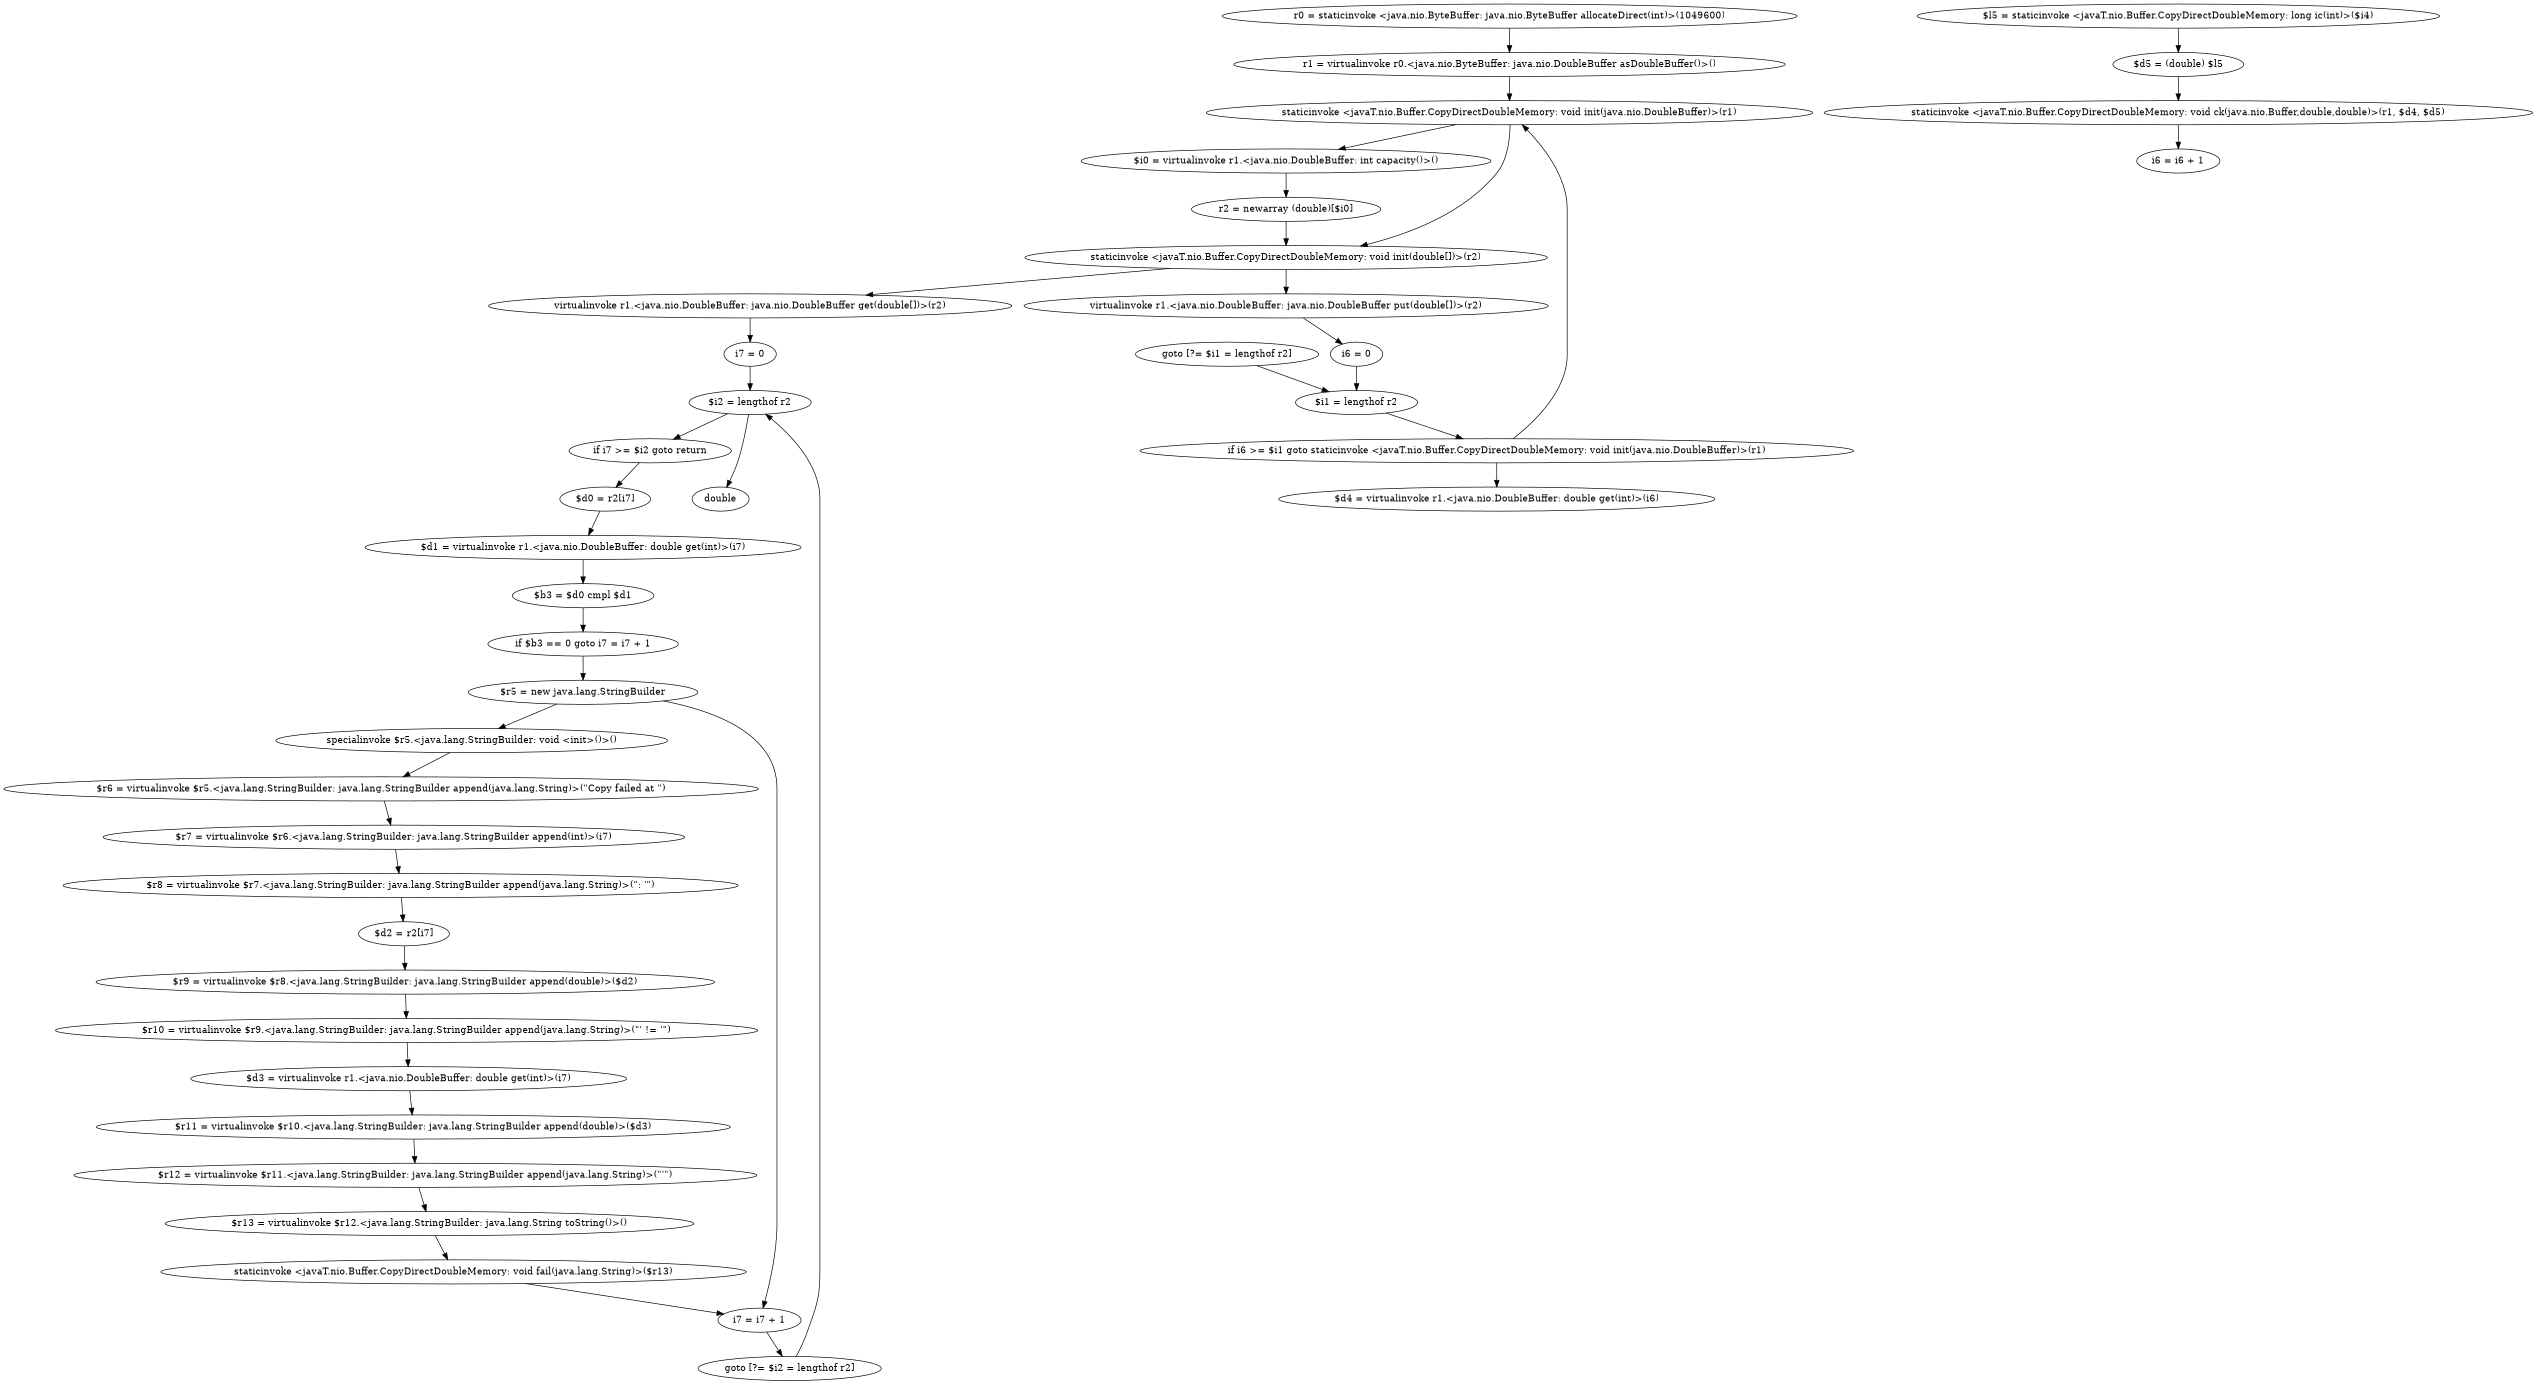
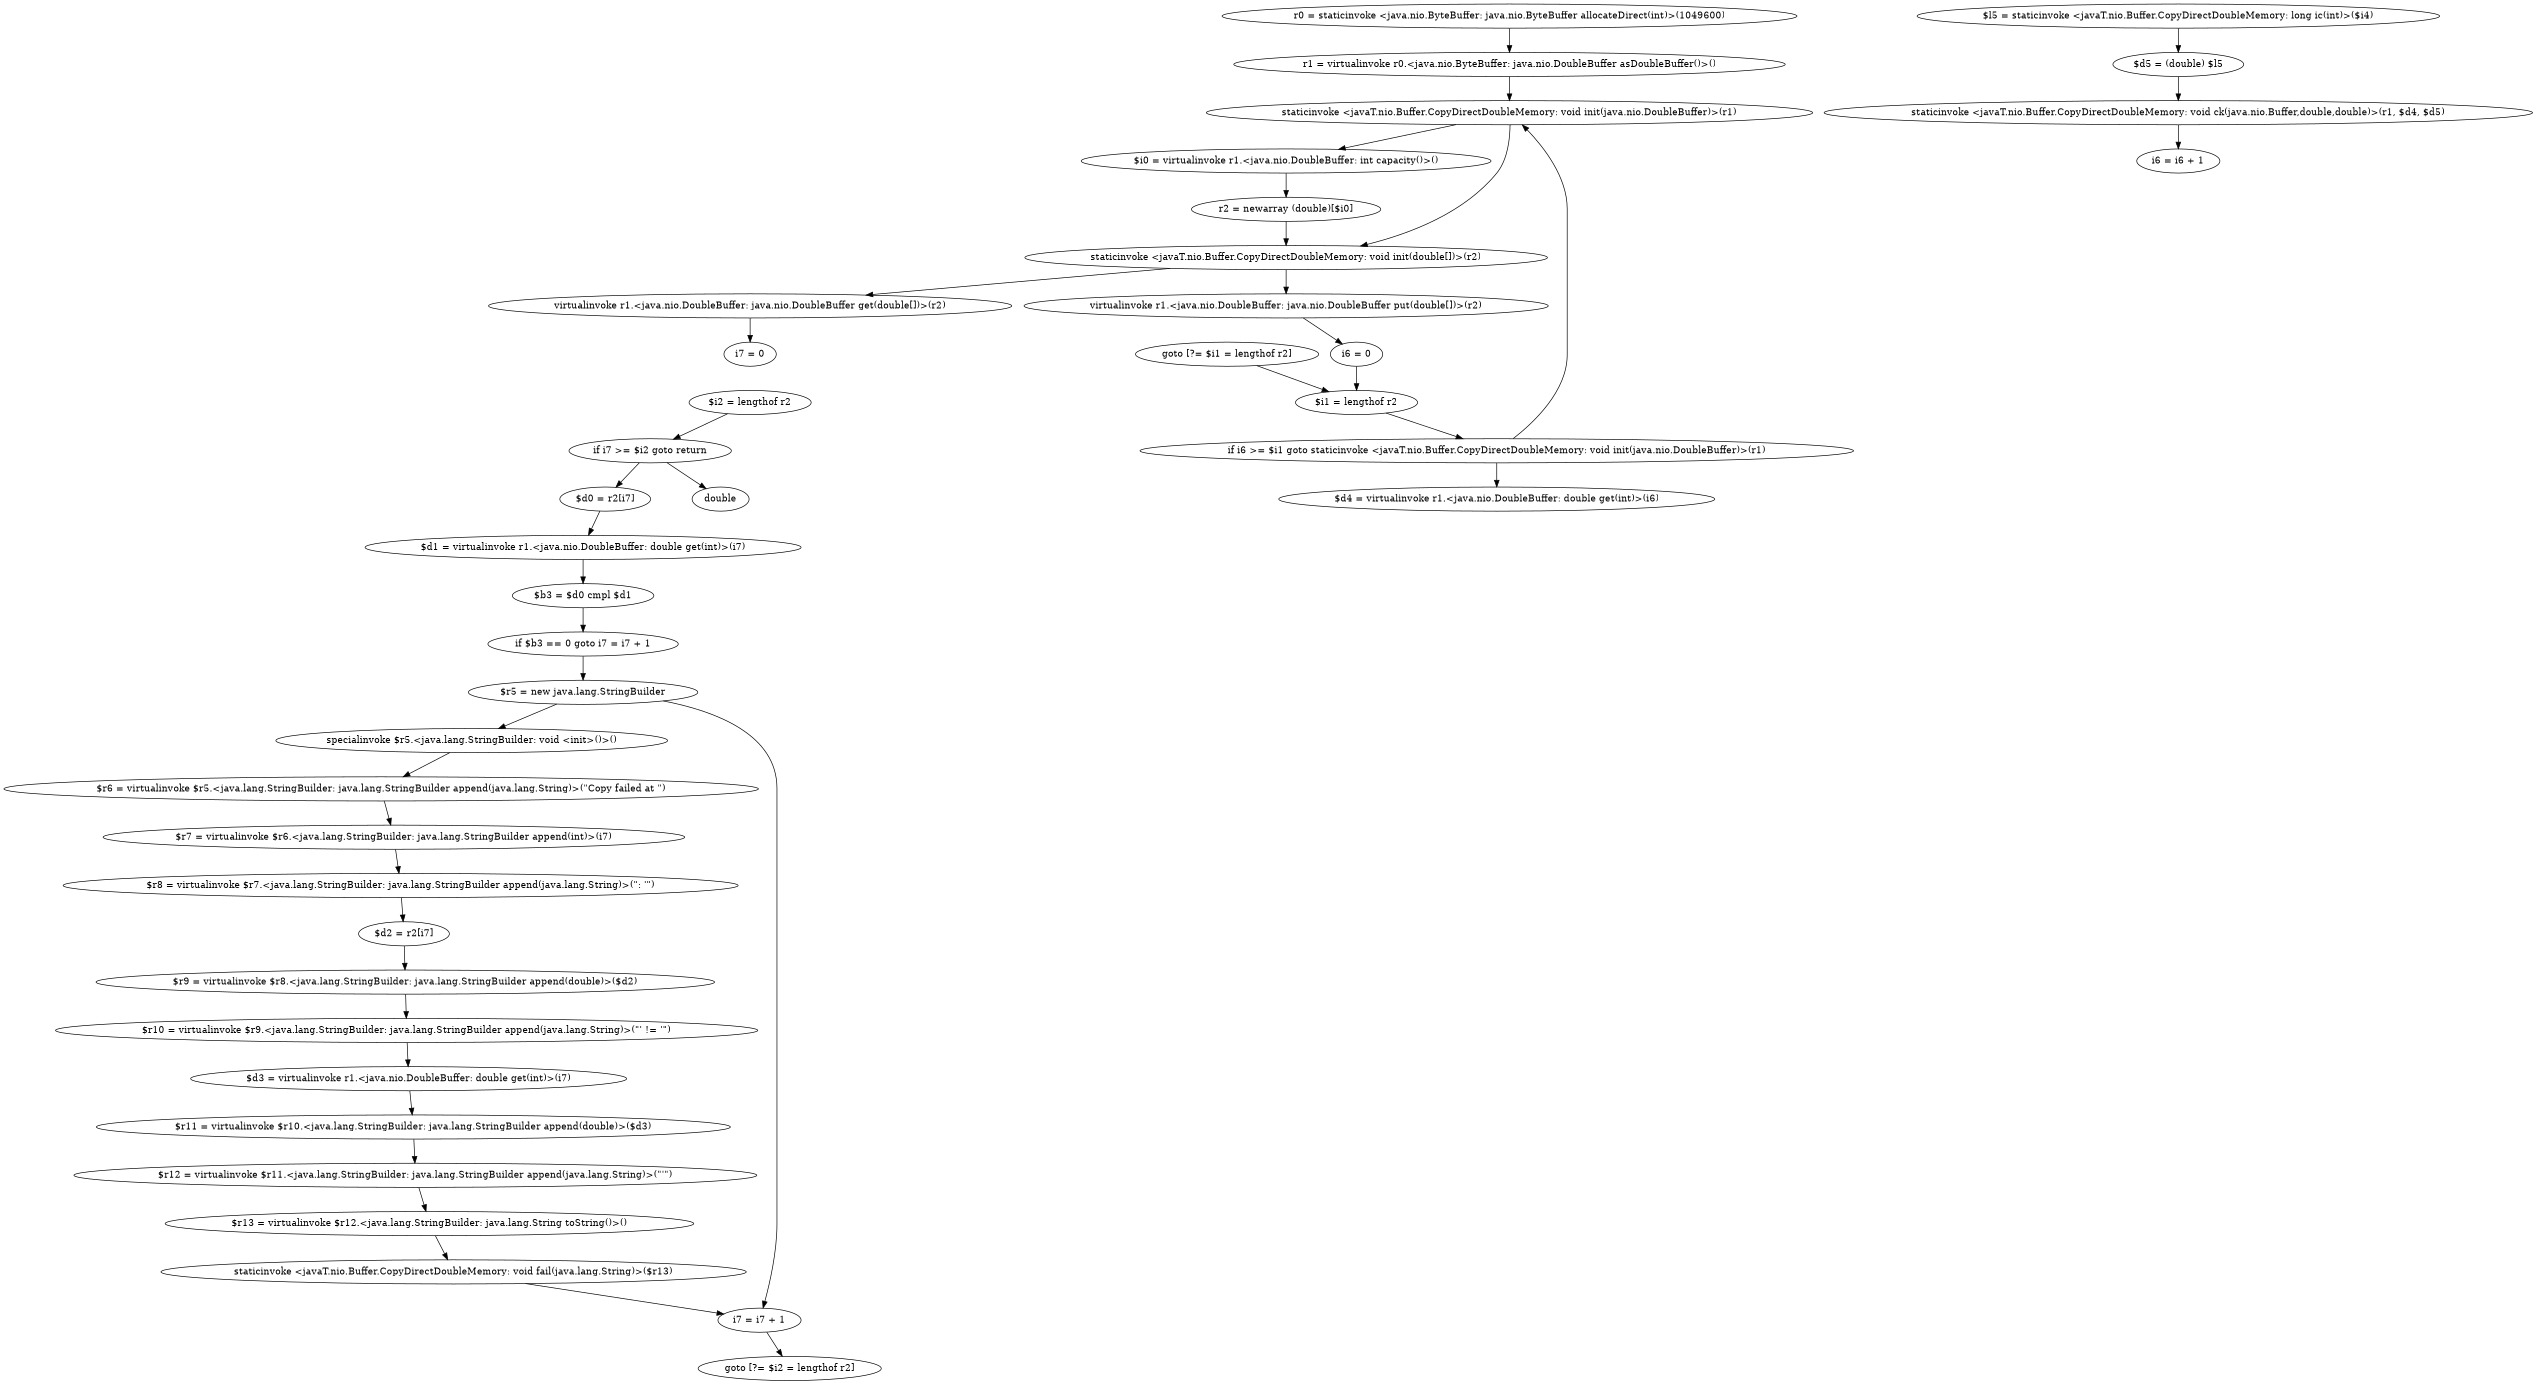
(750, 375) -> none
(742, 449) -> (684, 474)
(820, 881) -> none
